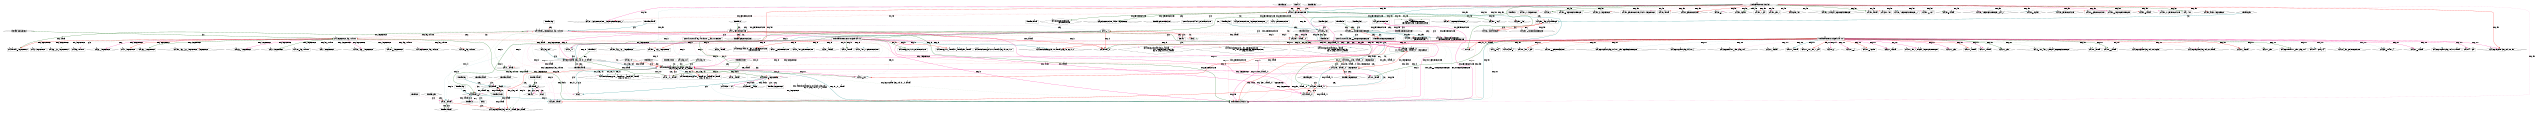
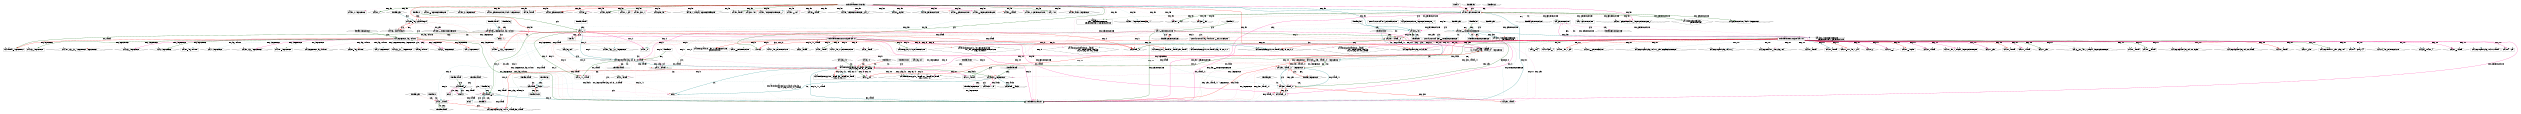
(1338, 60) -> (1505, 60)
none -> (1012, 68)
